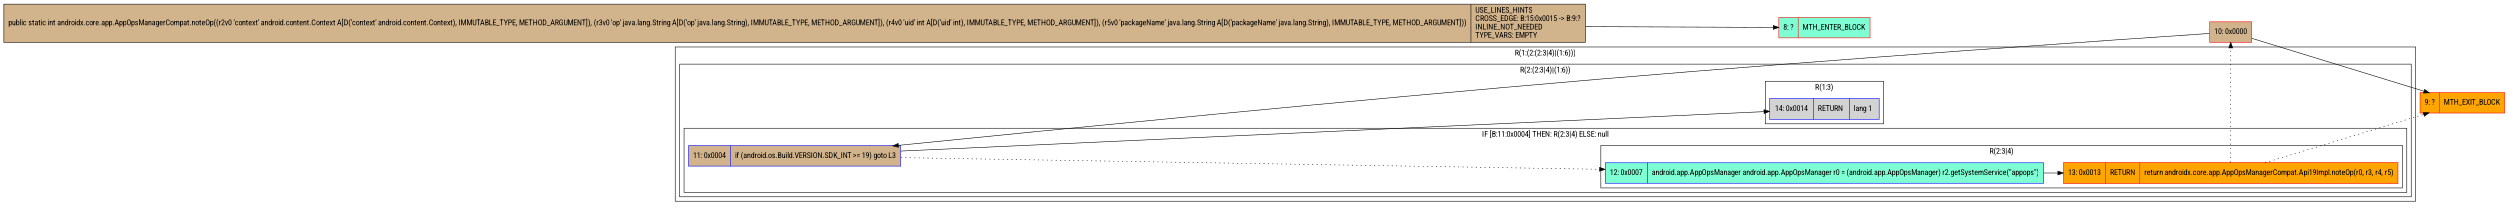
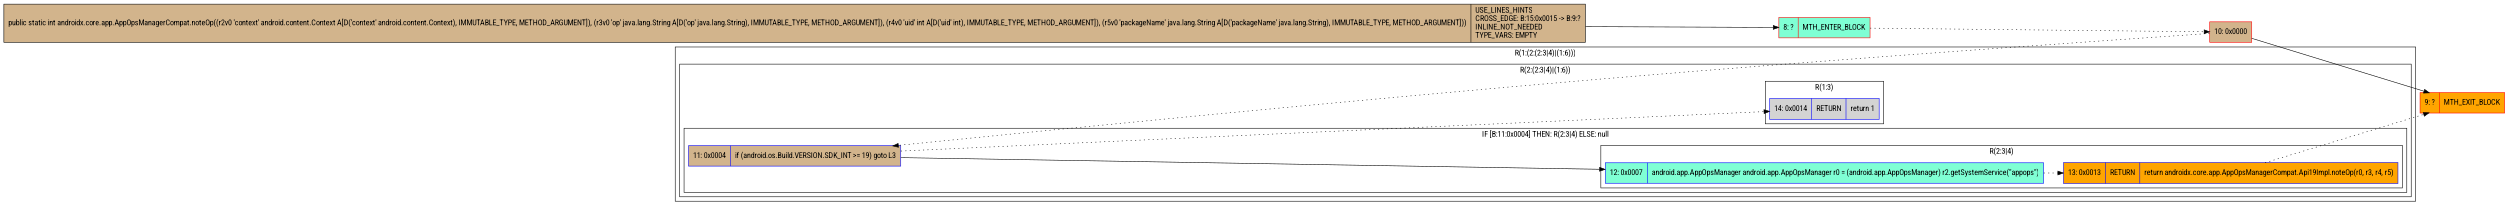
(1553, 83) -> (1553, 83)
(2231, 105) -> (2037, 30)
(1863, 109) -> (1863, 109)
(1311, 132) -> (1311, 132)
(1250, 163) -> (1250, 163)
(2051, 173) -> (2051, 173)
(2231, 173) -> (2231, 173)
